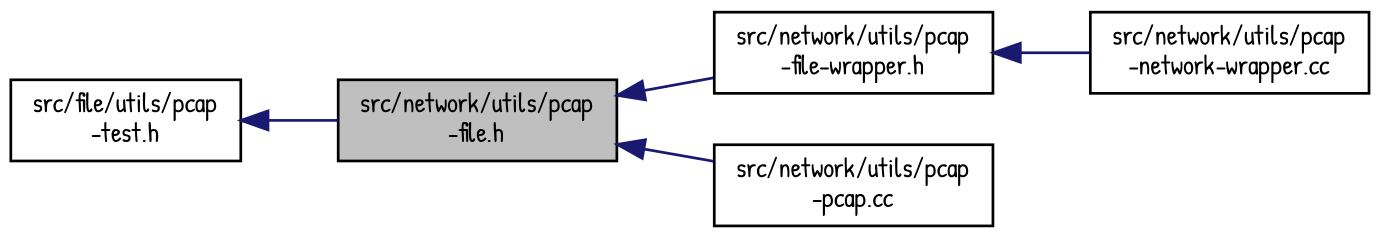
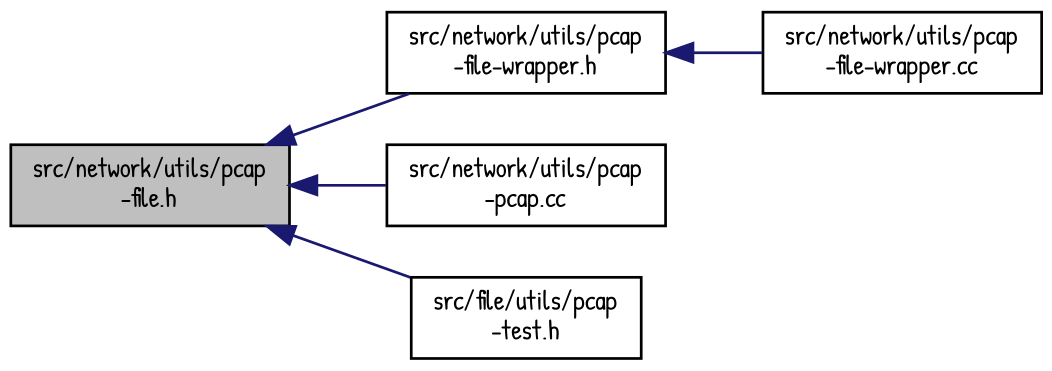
(1230, 53) -> (902, 53)
(303, 120) -> (352, 256)
